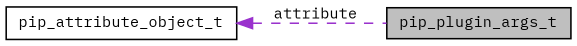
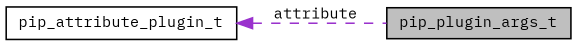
(121, 23) -> (121, 23)
